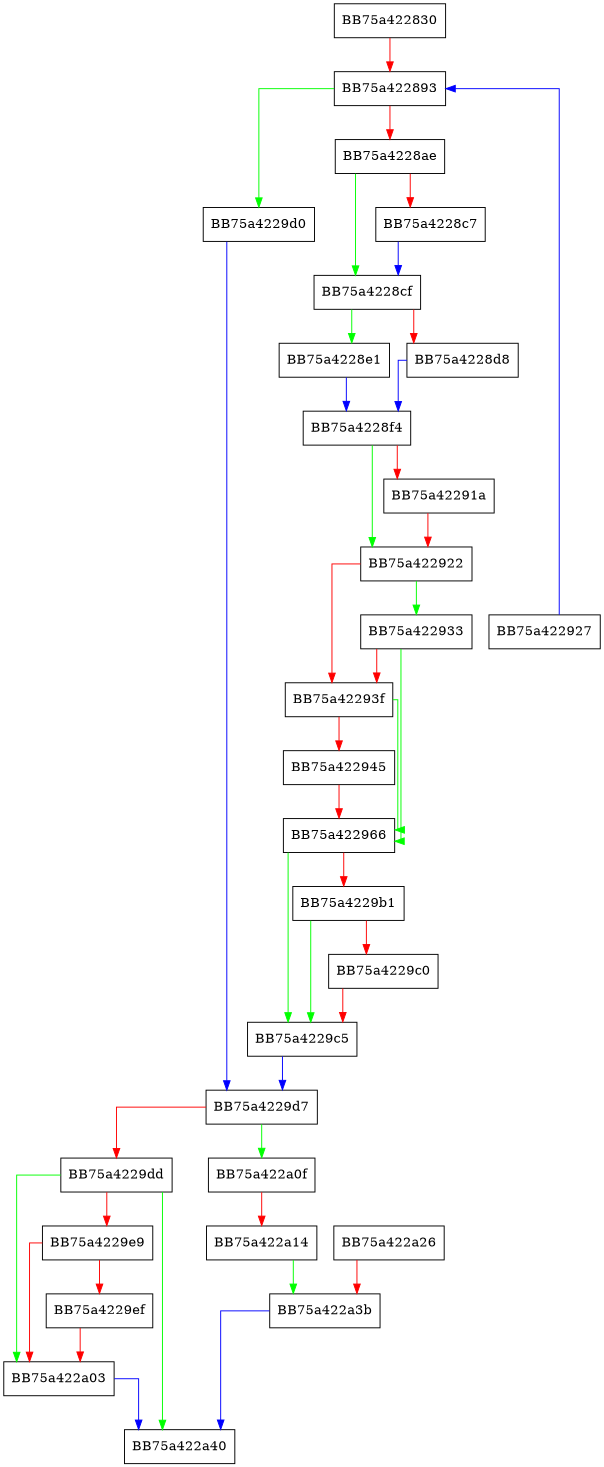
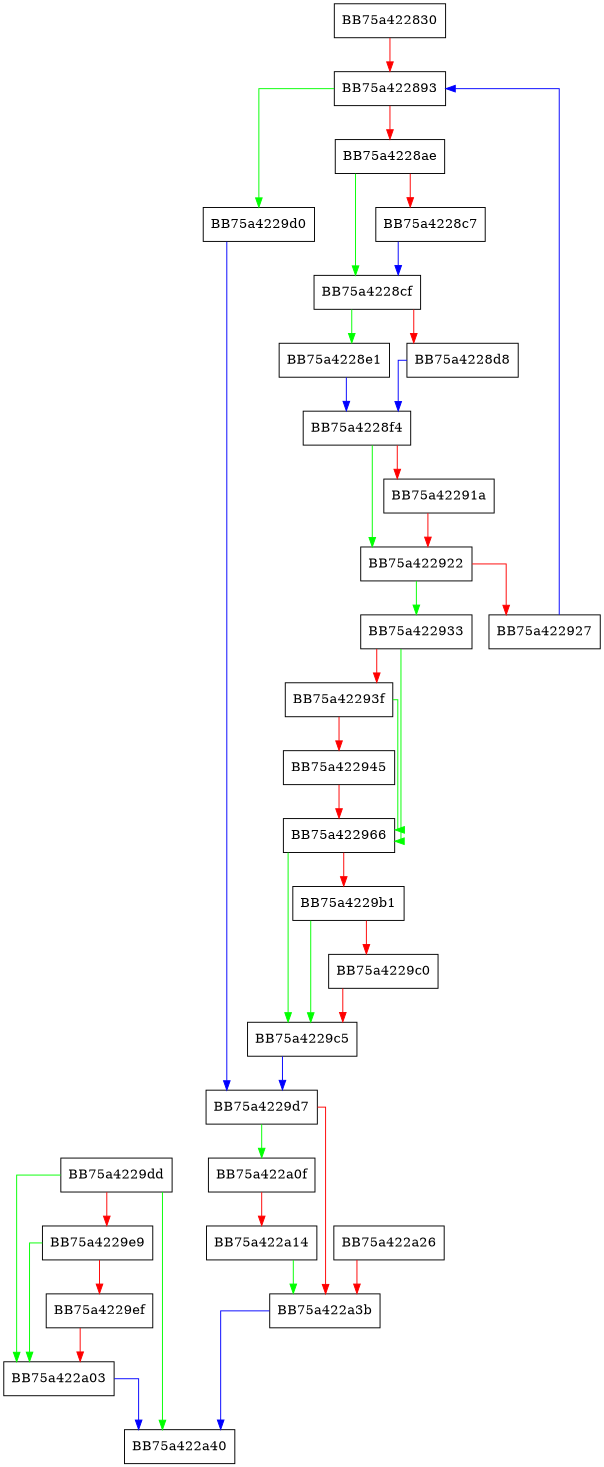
(332, 604) -> (506, 568)
(141, 1107) -> (326, 1192)
(30, 1291) -> (30, 1291)
